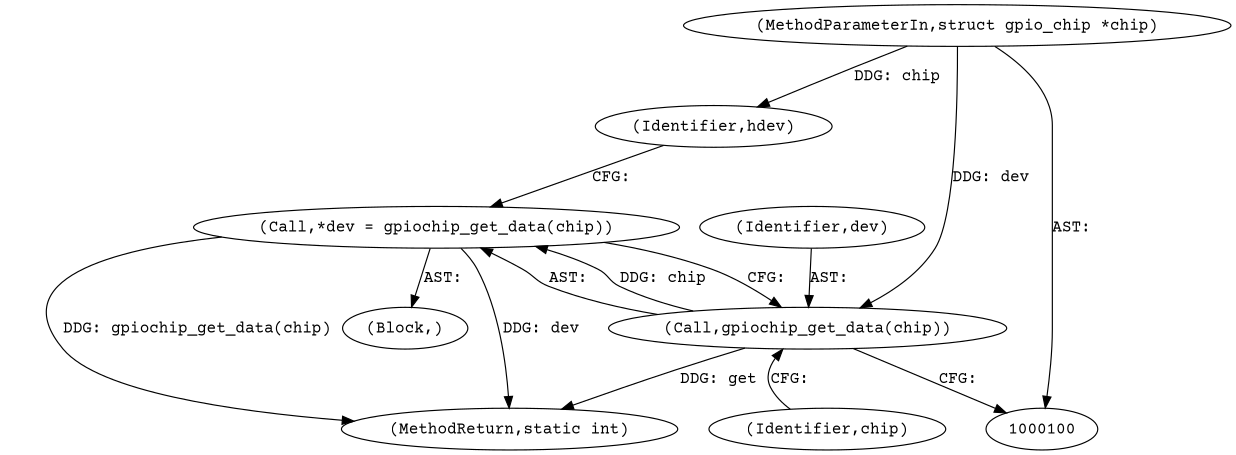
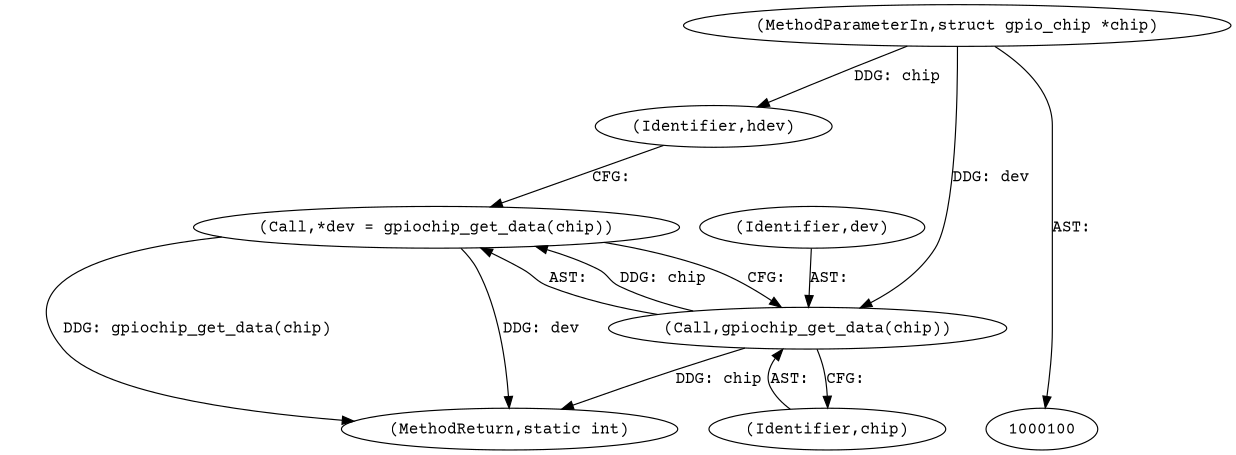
(405, 328) -> none
(924, 378) -> (824, 372)
(719, 379) -> (719, 379)
(795, 379) -> (795, 379)
